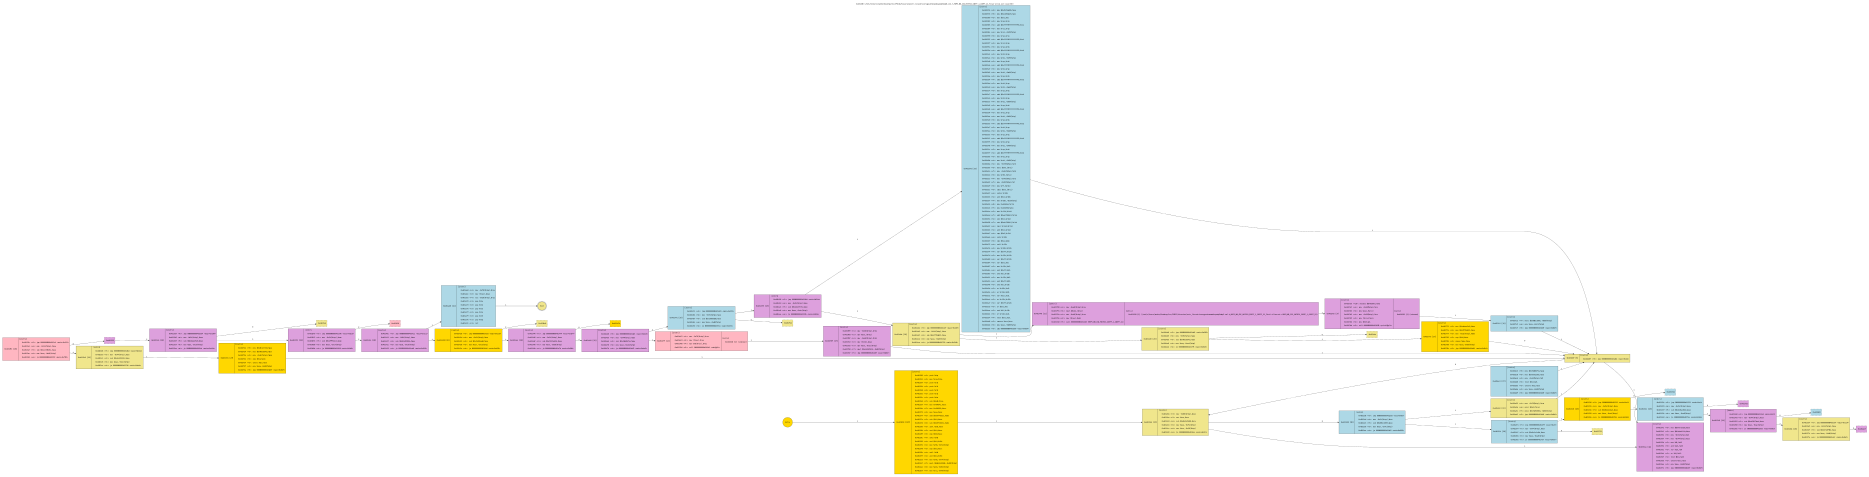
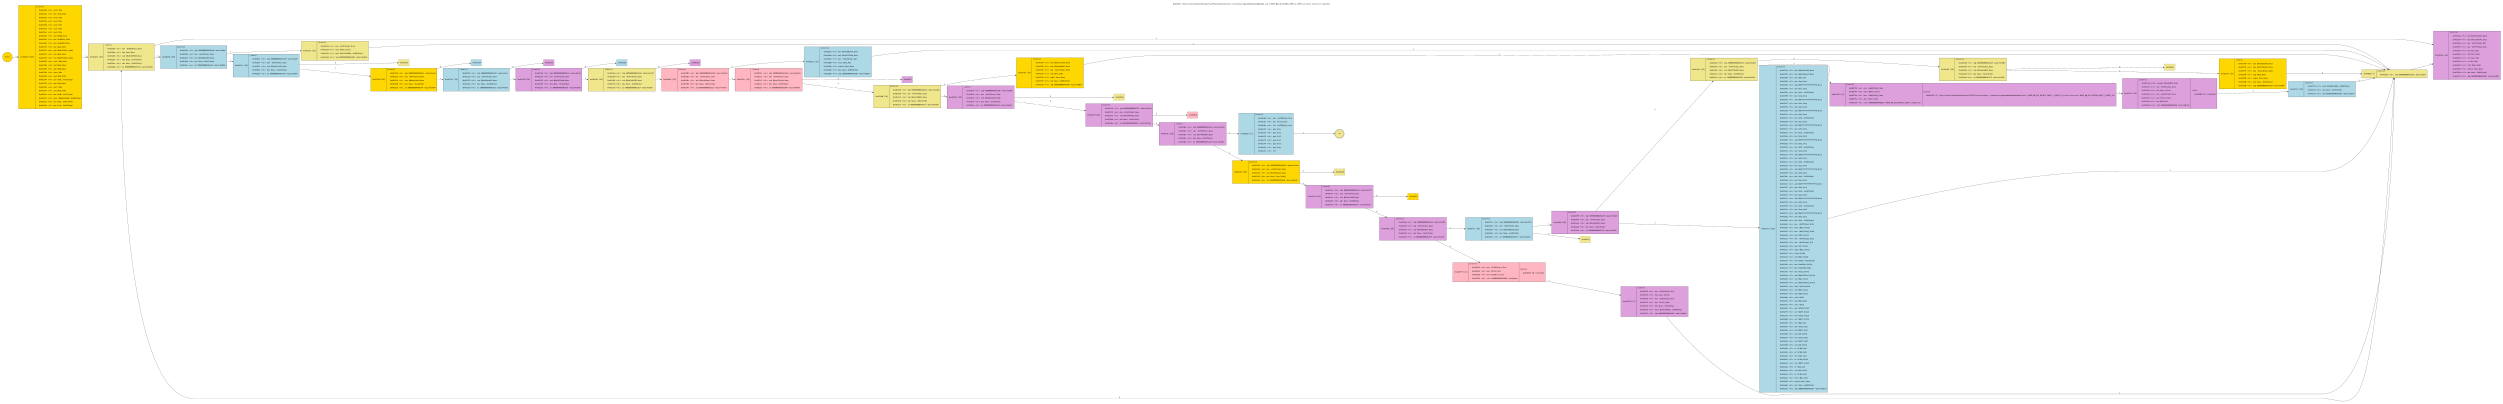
none -> (695, 80)
(132, 340) -> (943, 97)
